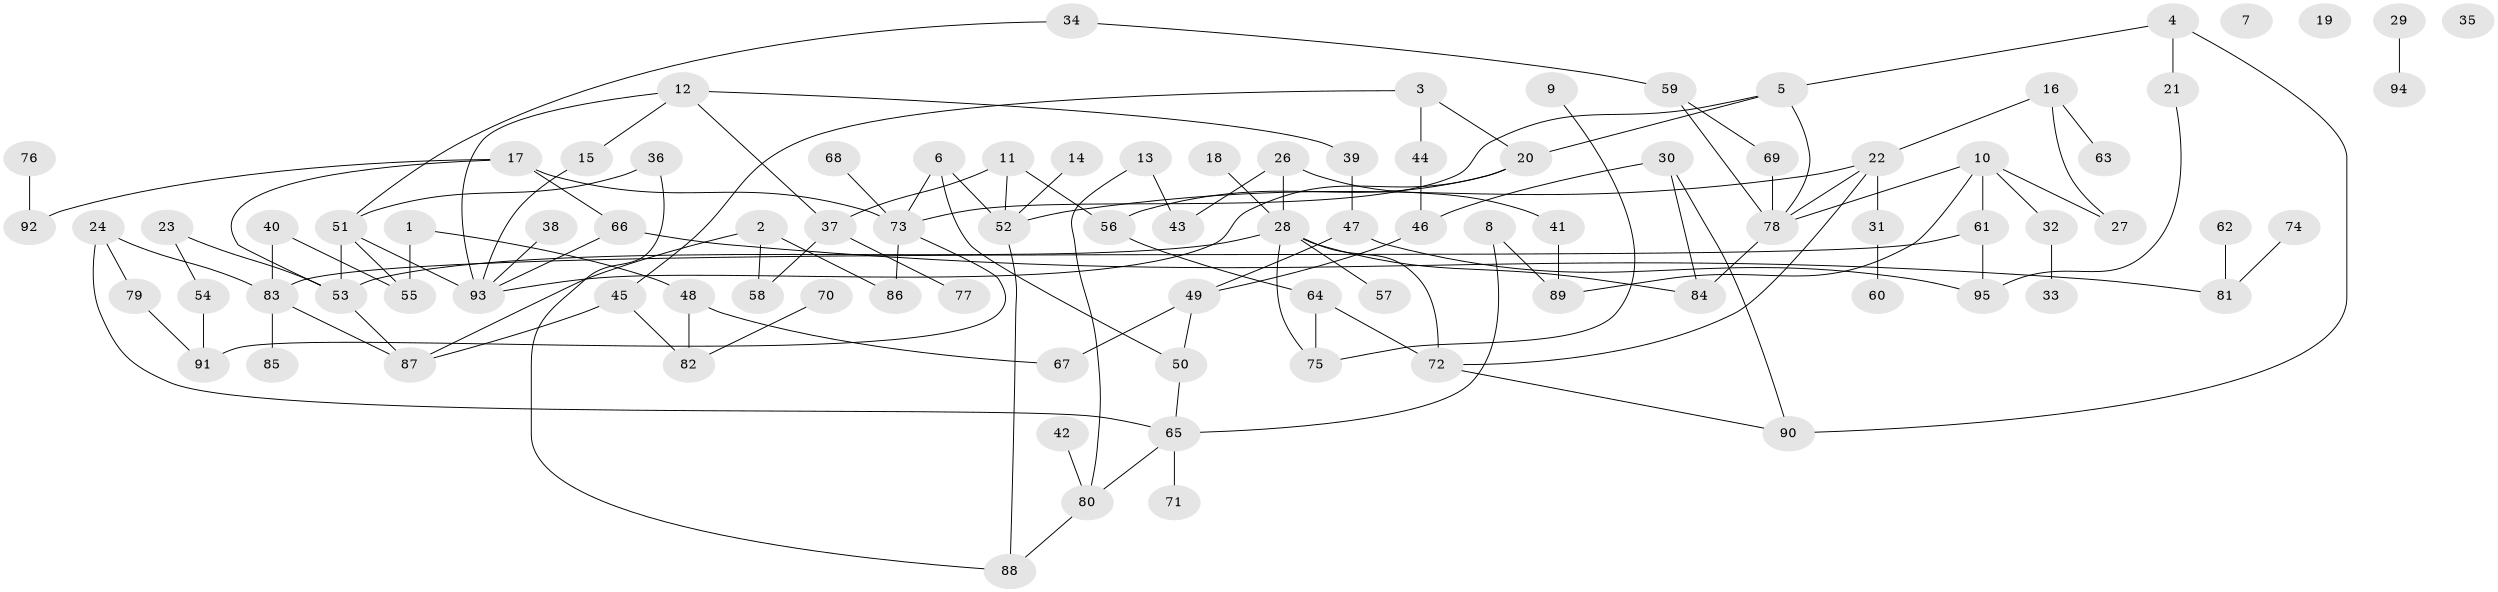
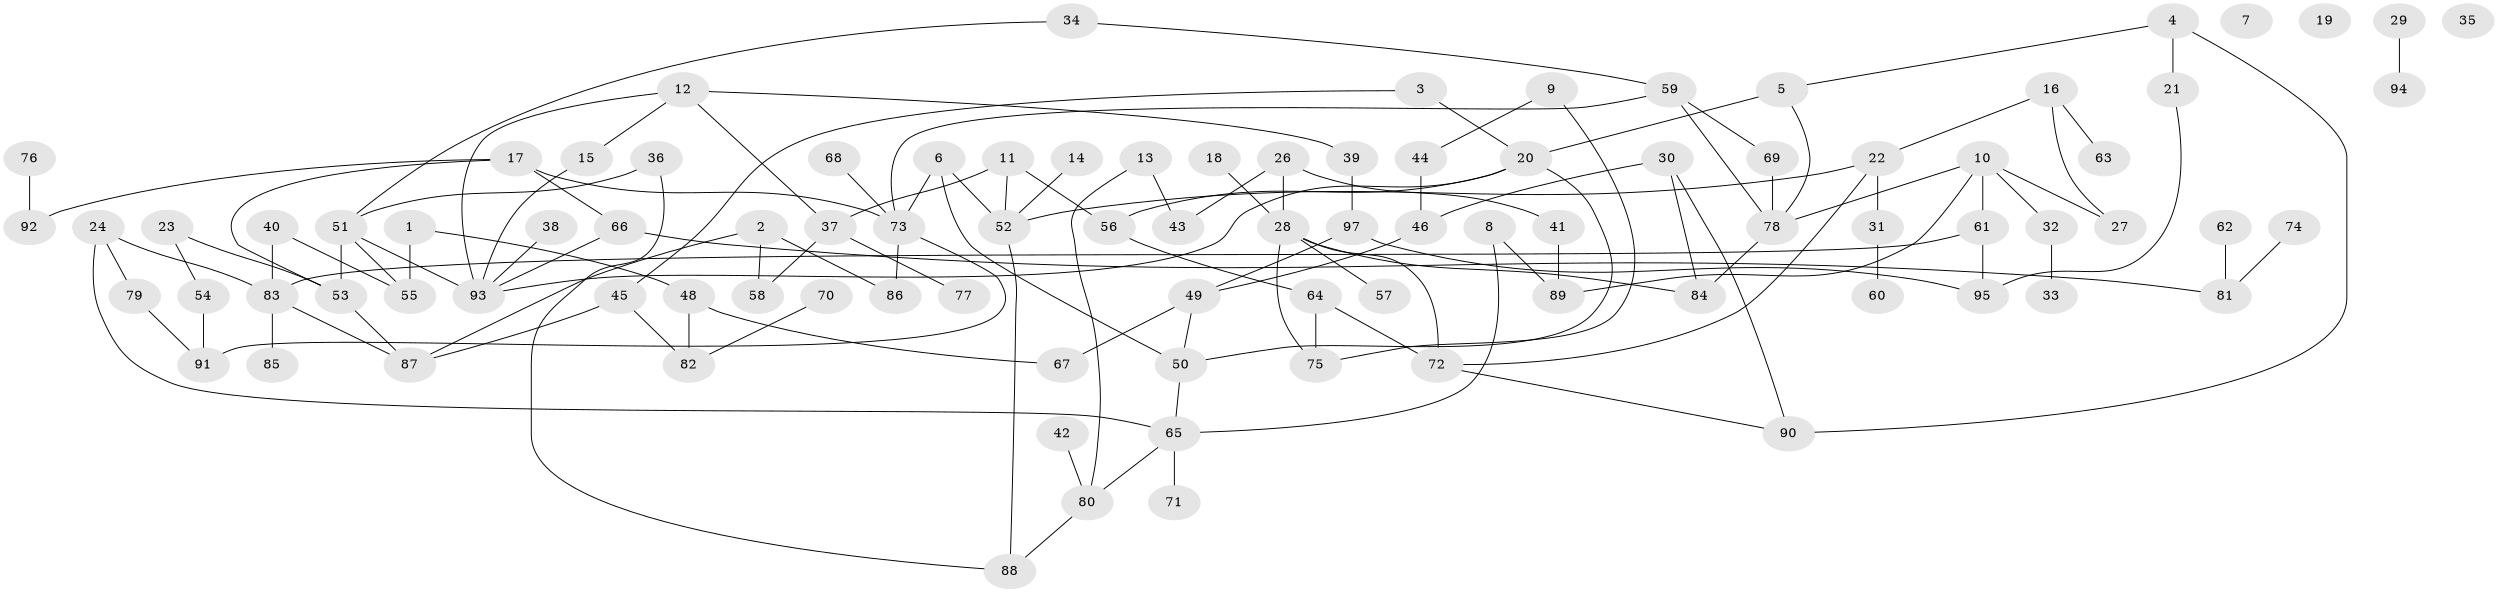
(1421, 124) -> (1486, 124)
(1825, 193) -> none
(1329, 199) -> (1238, 108)
(1352, 227) -> (1352, 227)
(810, 254) -> none
none -> (1572, 327)
